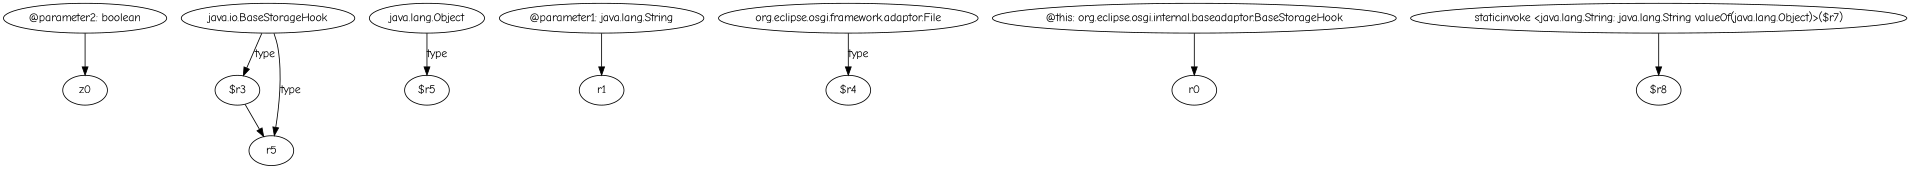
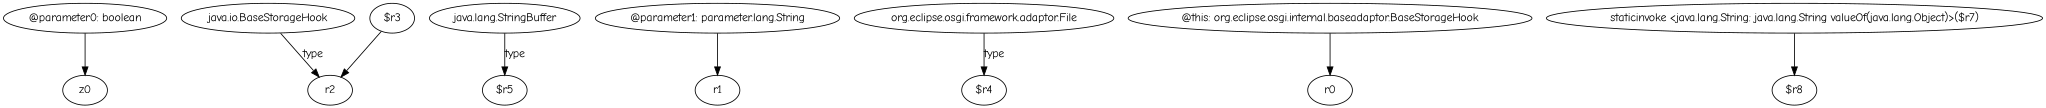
(85, 18) -> (85, 18)
(427, 18) -> (505, 18)
(602, 18) -> (718, 18)
(254, 51) -> none
(271, 151) -> (330, 90)
